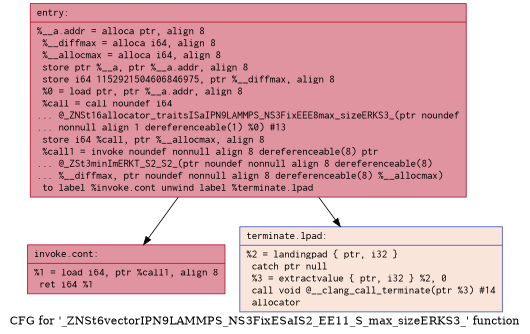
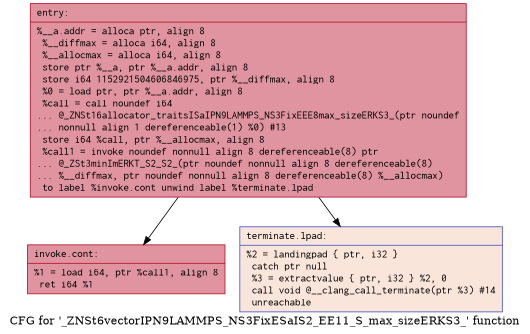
(274, 302) -> (279, 302)
